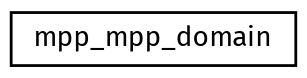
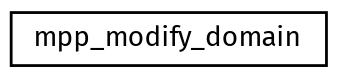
(153, 39) -> (169, 39)
